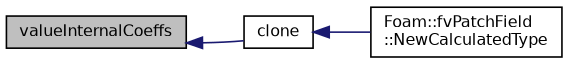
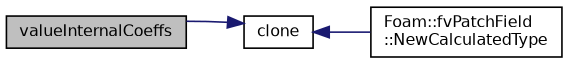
(223, 42) -> (207, 22)
